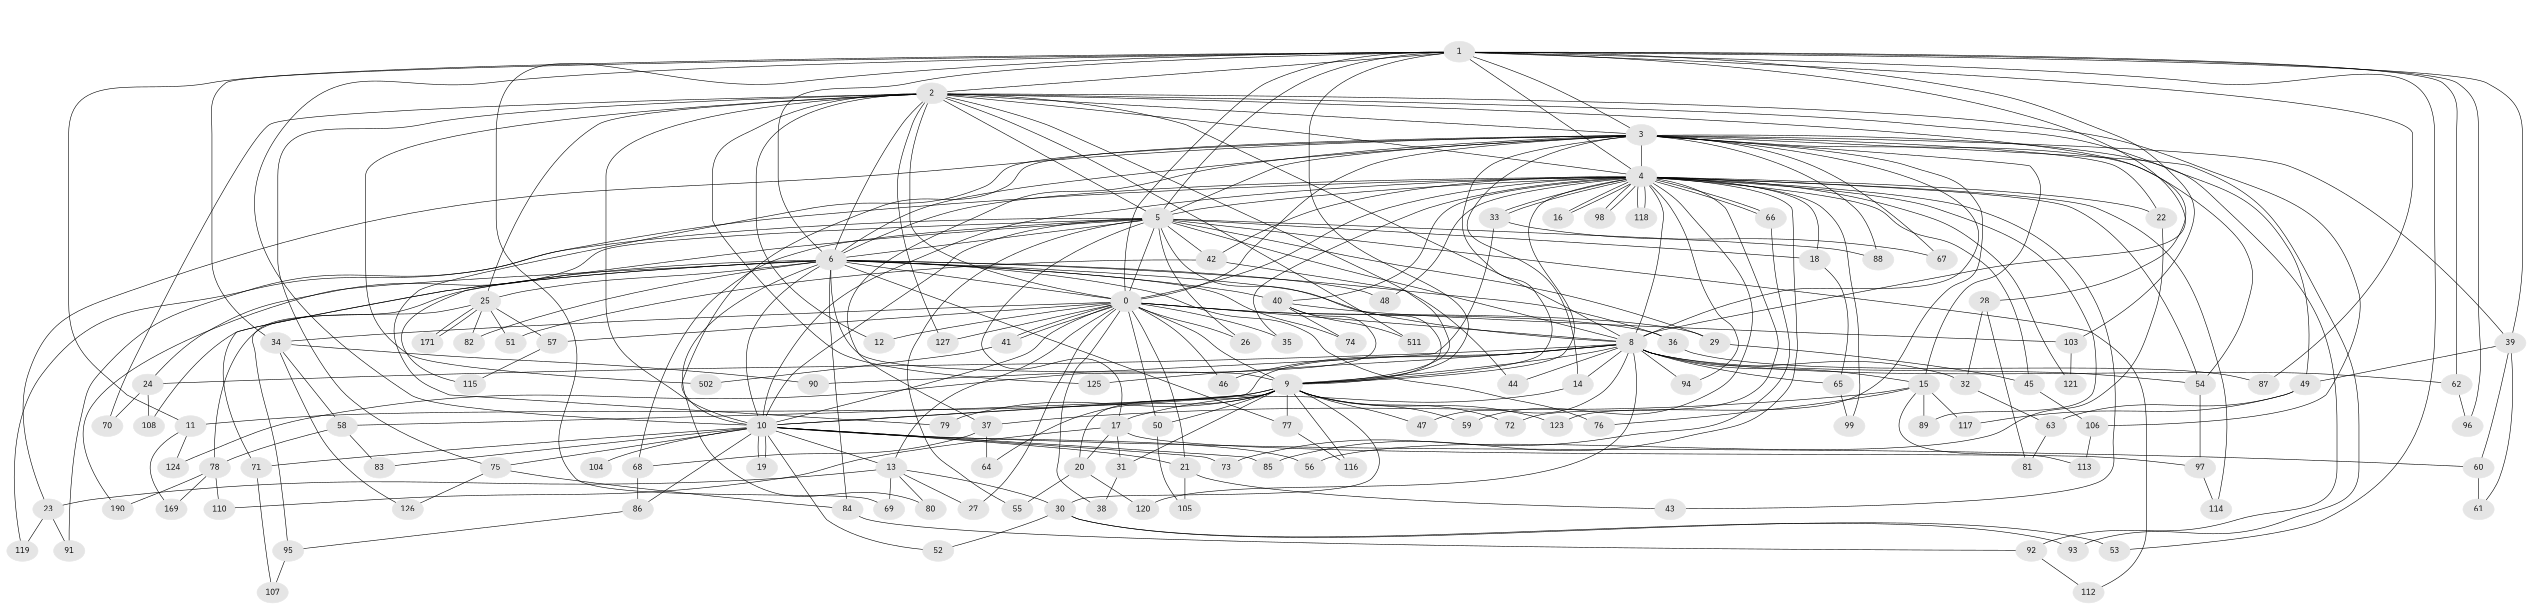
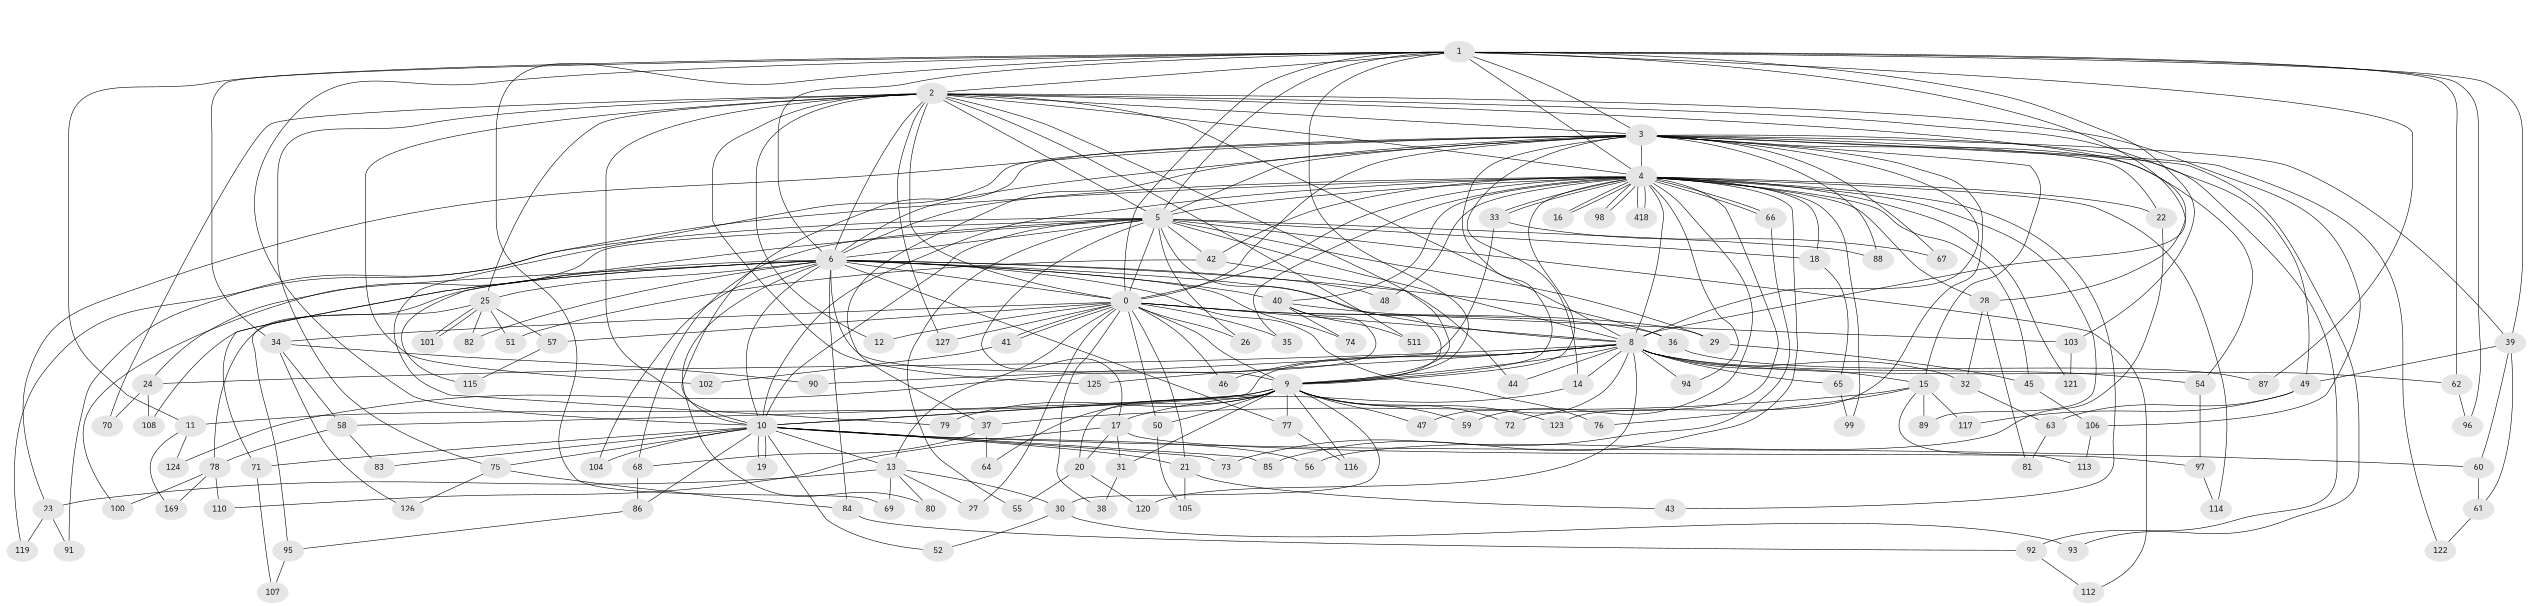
(2065, 206) -> (1868, 218)
(1641, 218) -> (1641, 218)
none -> (680, 328)
(427, 343) -> (427, 343)
(924, 384) -> none
(706, 385) -> (706, 385)
(118, 509) -> (118, 509)
(2115, 551) -> none
none -> (2440, 551)
